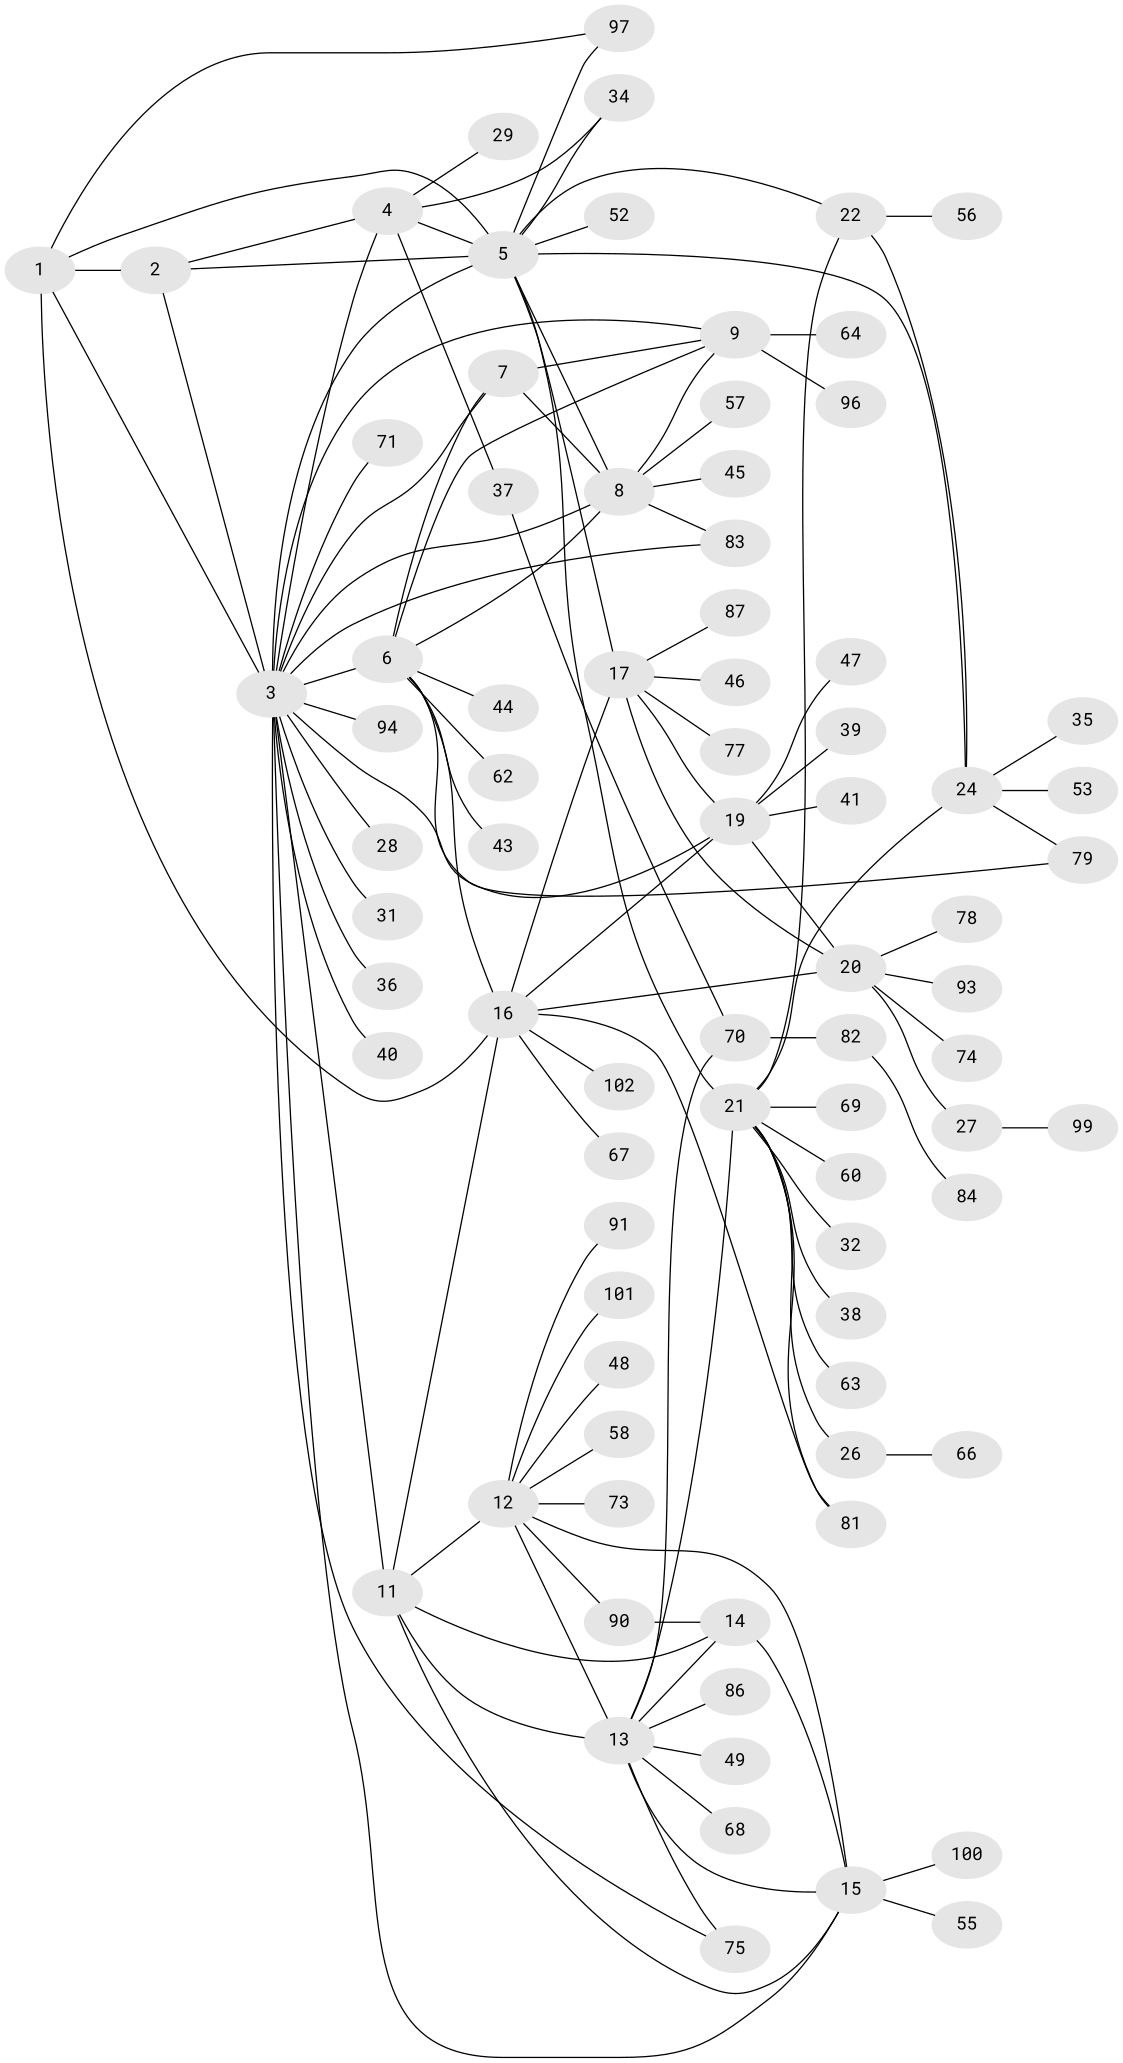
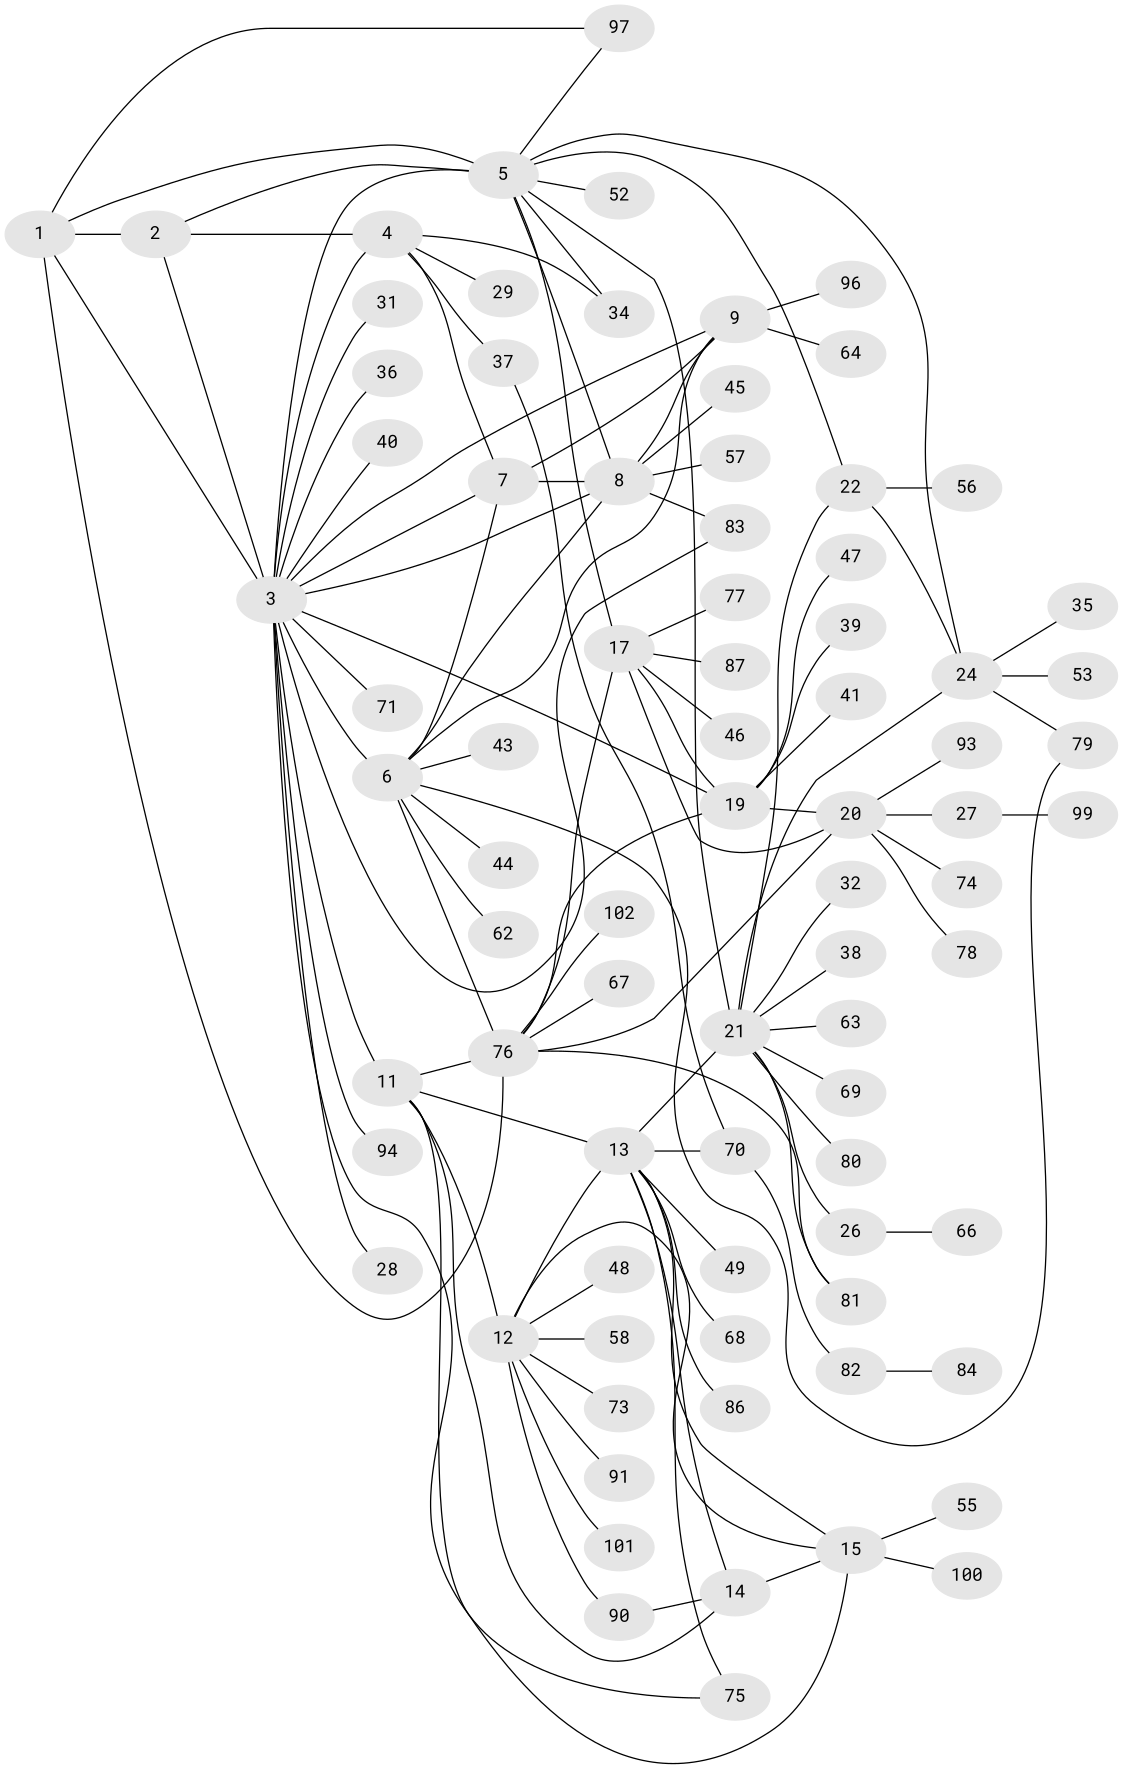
(445, 233) -> (455, 354)
(503, 1015) -> (503, 1053)
(851, 1177) -> (851, 1163)
(333, 1621) -> none
